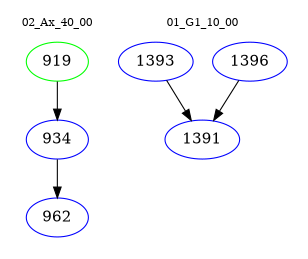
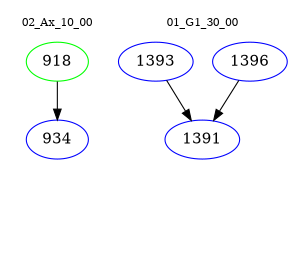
(57, 23) -> (57, 23)
(203, 23) -> (203, 23)
(57, 62) -> (57, 62)
(57, 217) -> none
